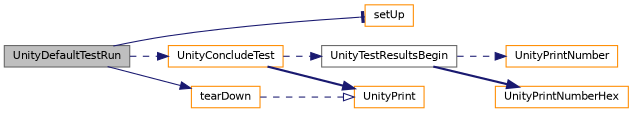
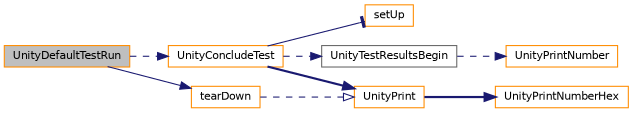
(236, 28) -> (314, 34)
(67, 56) -> (67, 56)
(470, 75) -> (454, 97)
